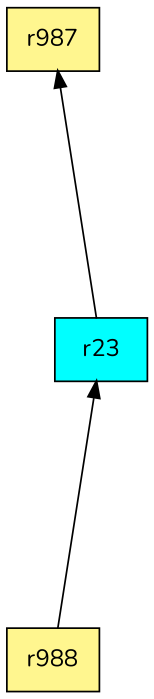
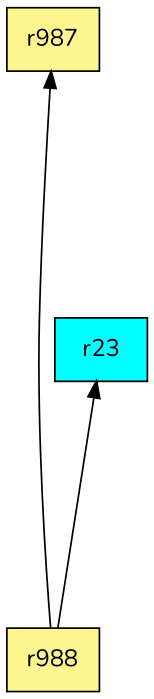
(78, 203) -> (39, 359)
